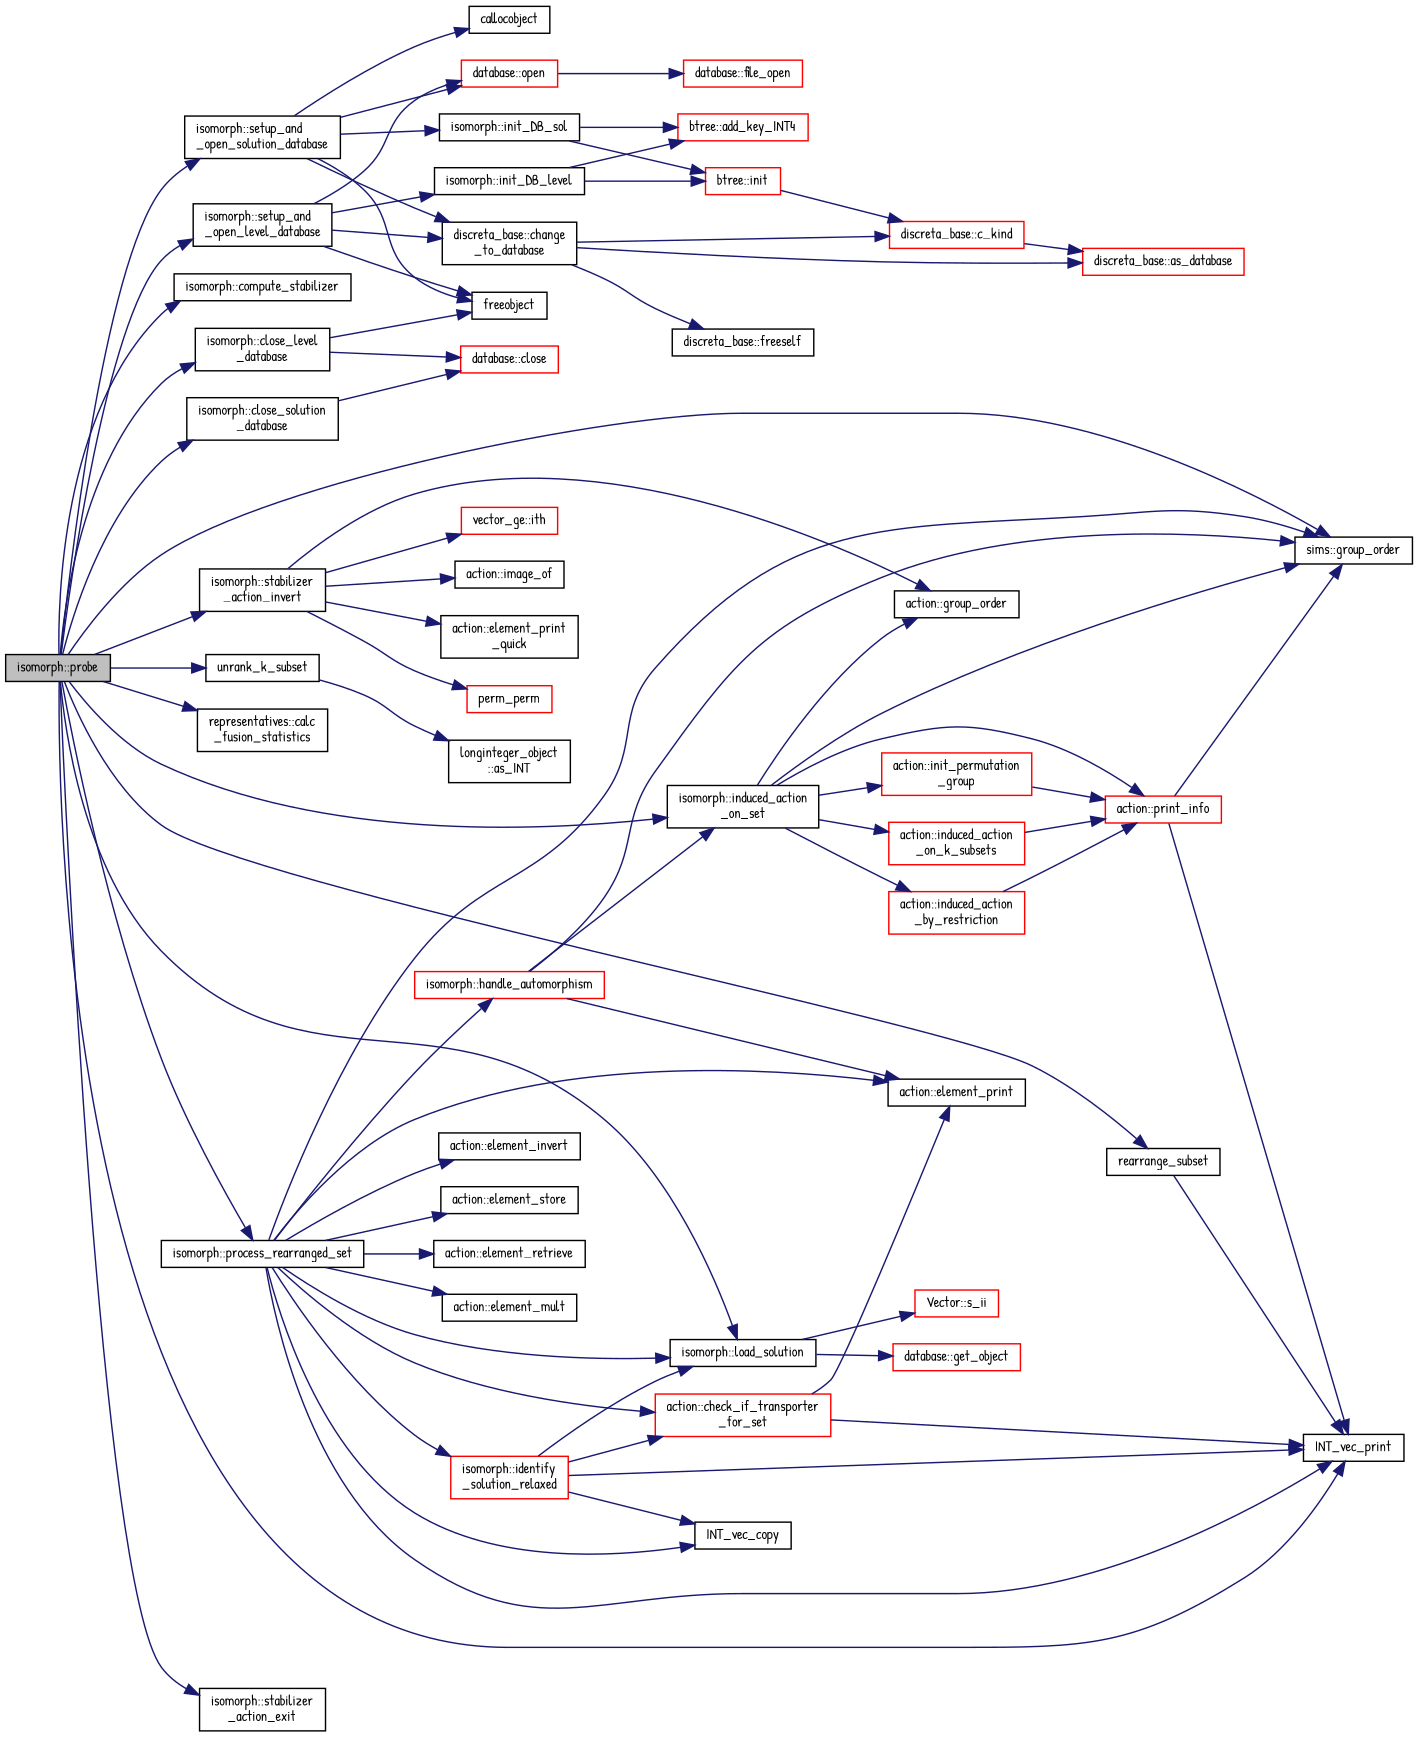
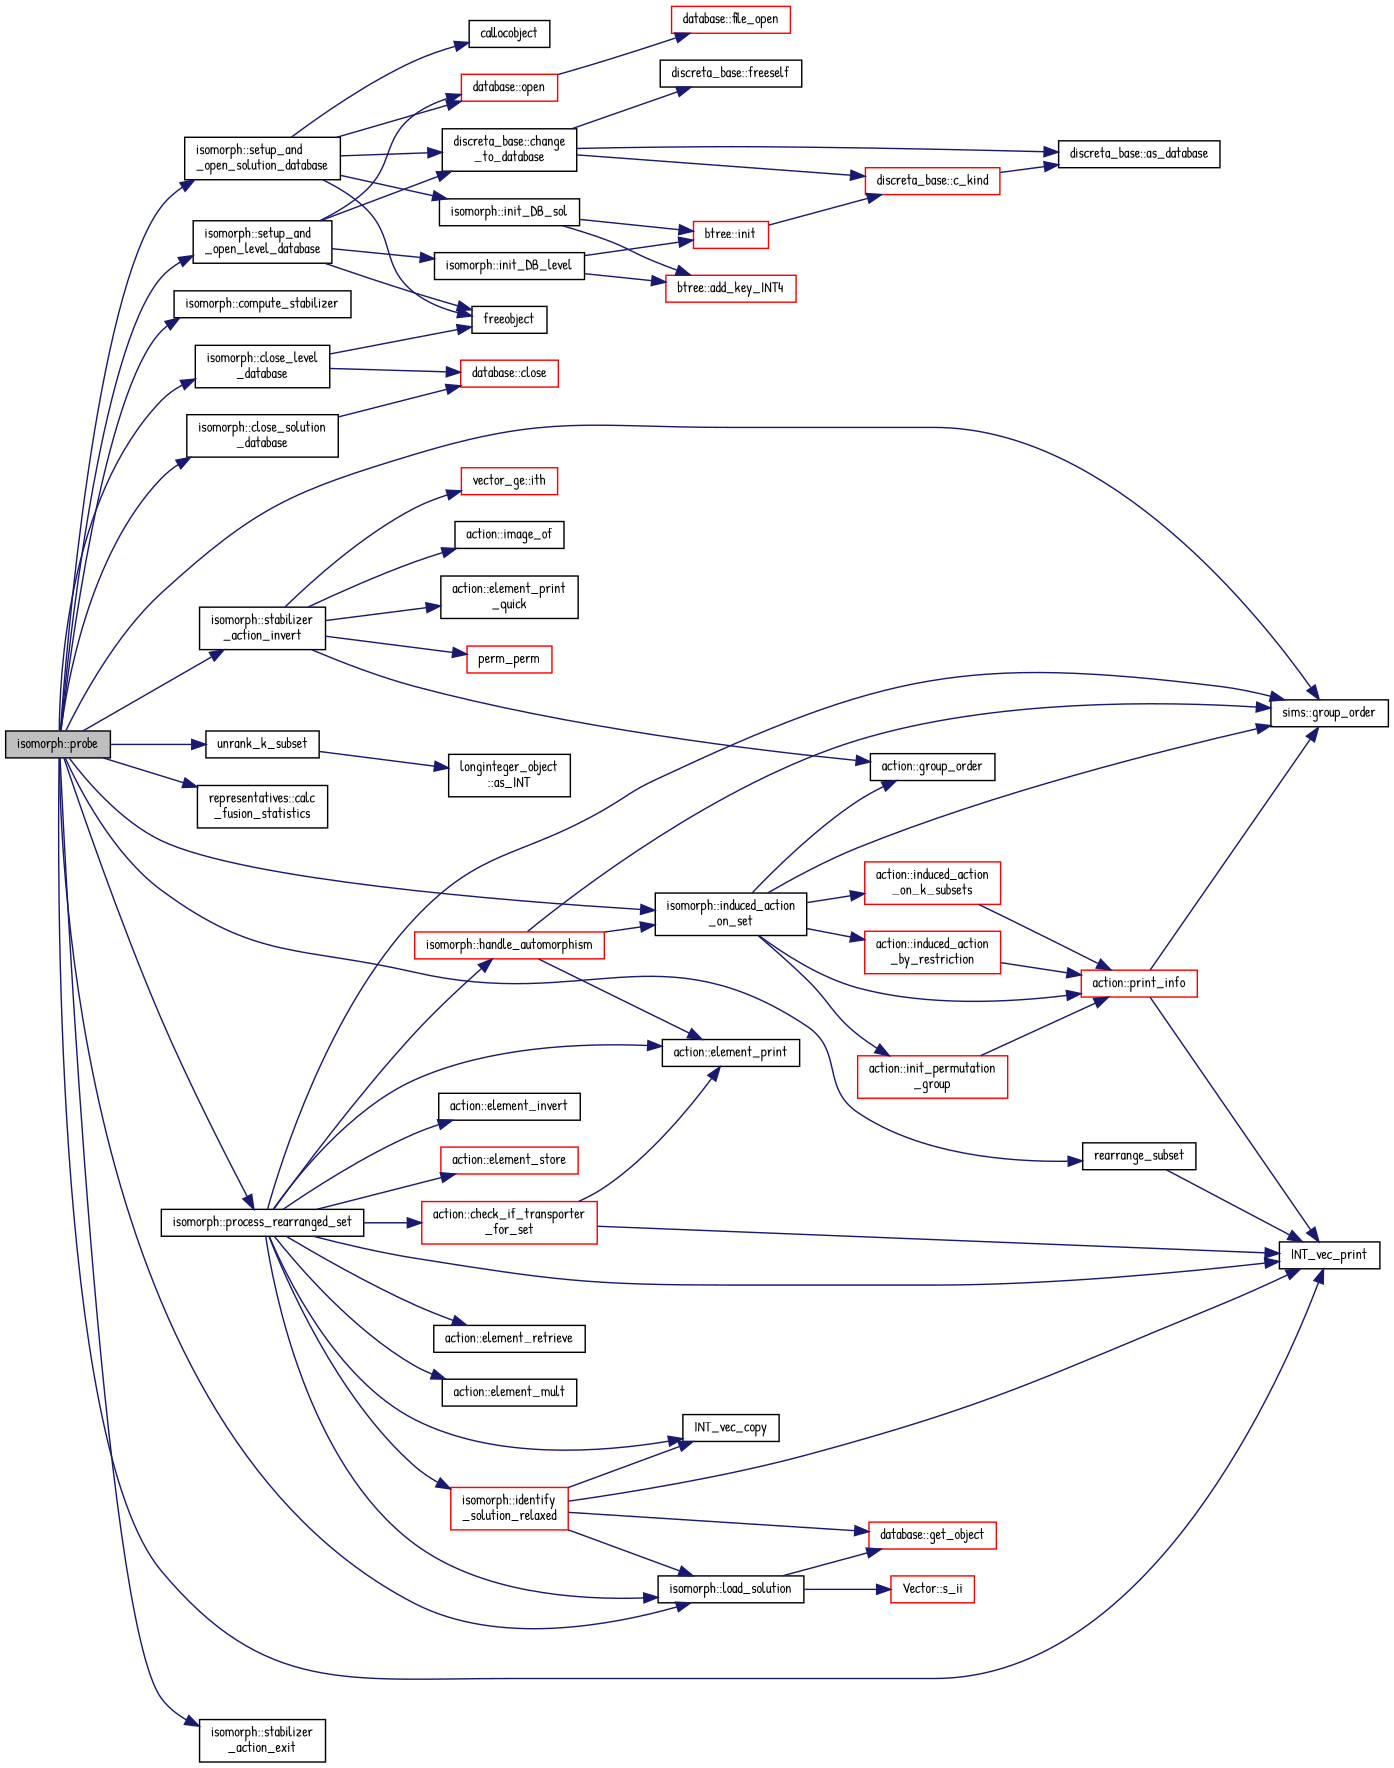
(1163, 262) -> (1139, 154)
(510, 1200) -> (510, 1161)
(609, 1451) -> (712, 1522)
